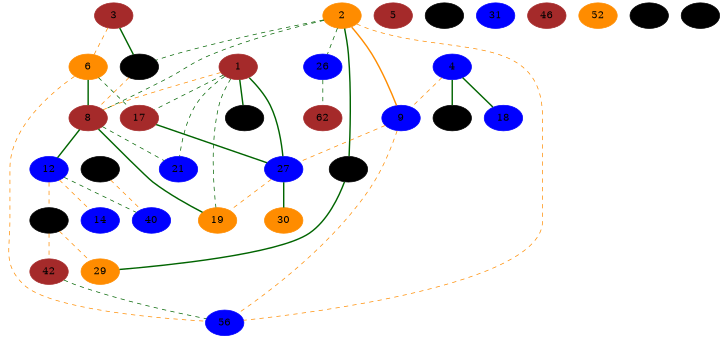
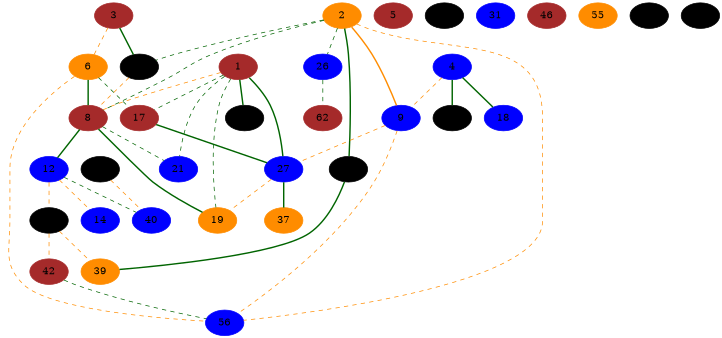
(598, 16) -> (598, 16)
(284, 220) -> (284, 220)
(100, 272) -> (100, 272)
